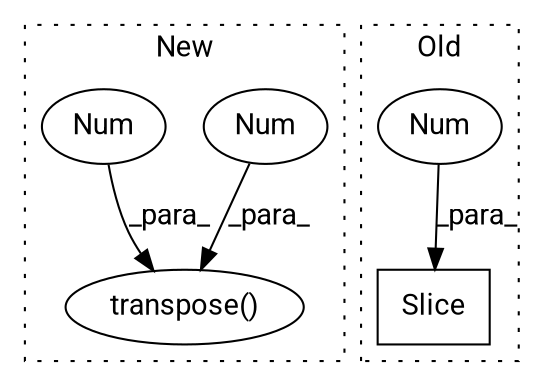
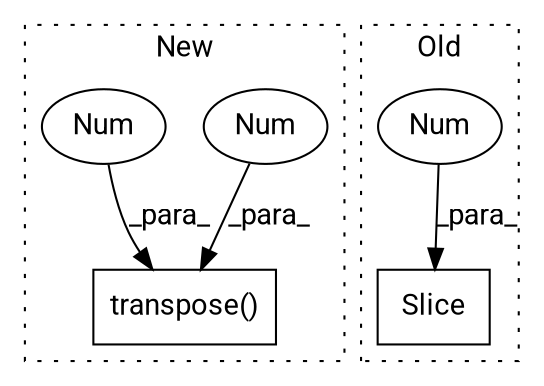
(185, 307) -> (185, 307)
